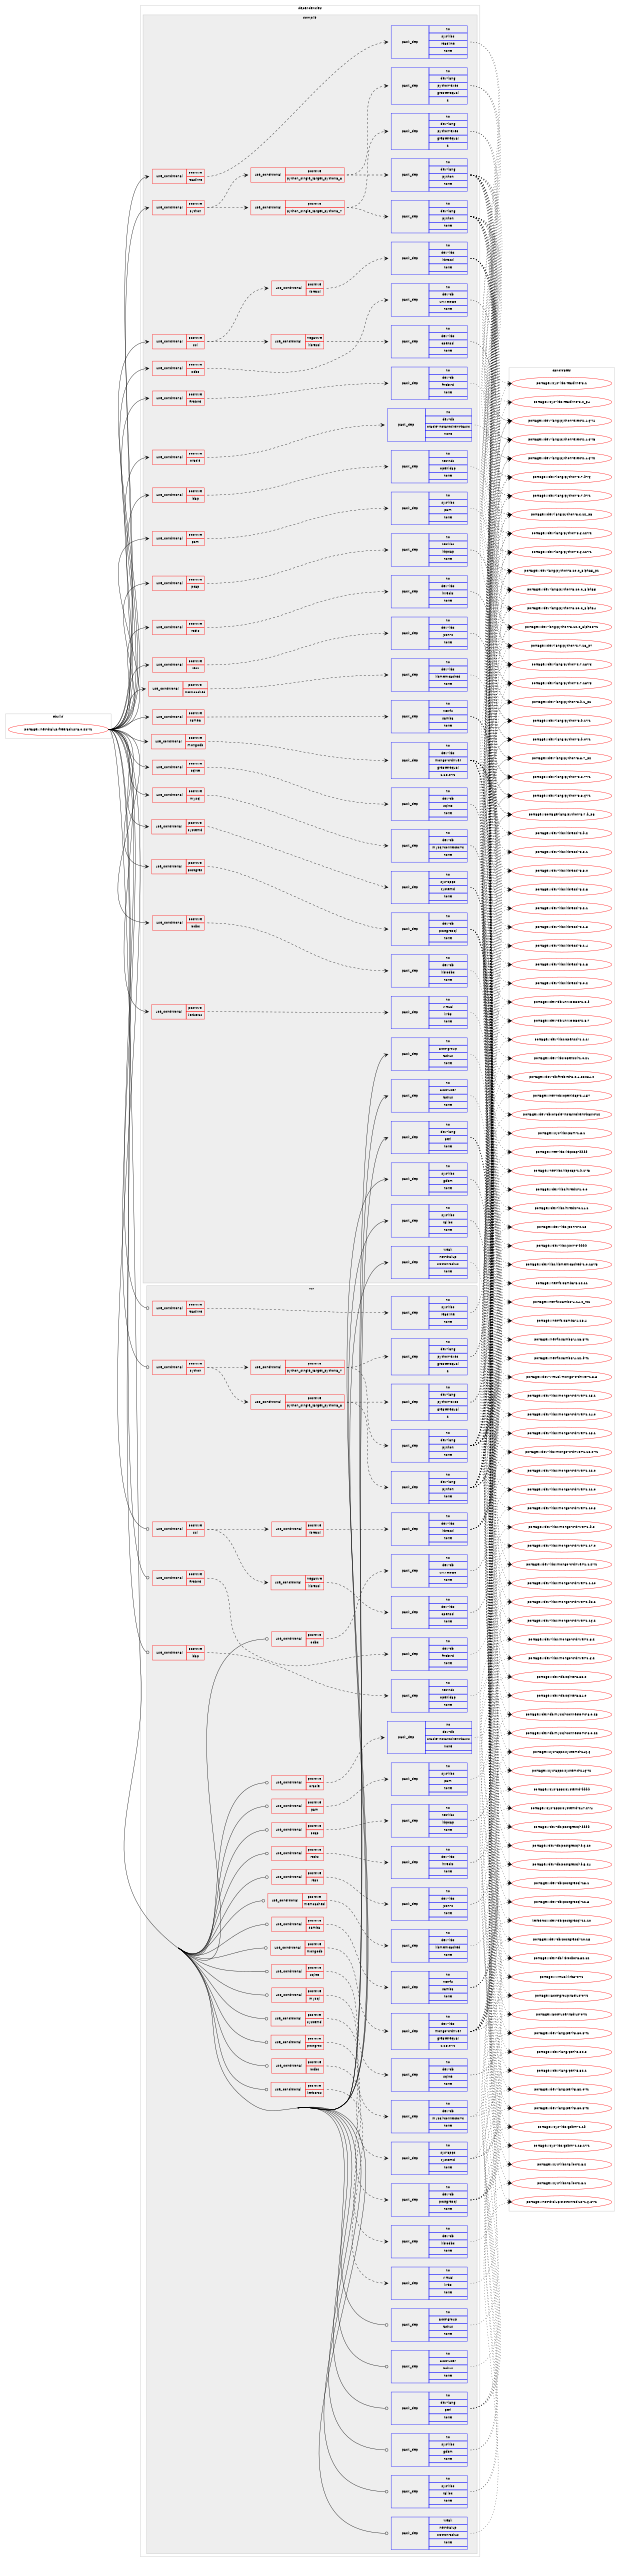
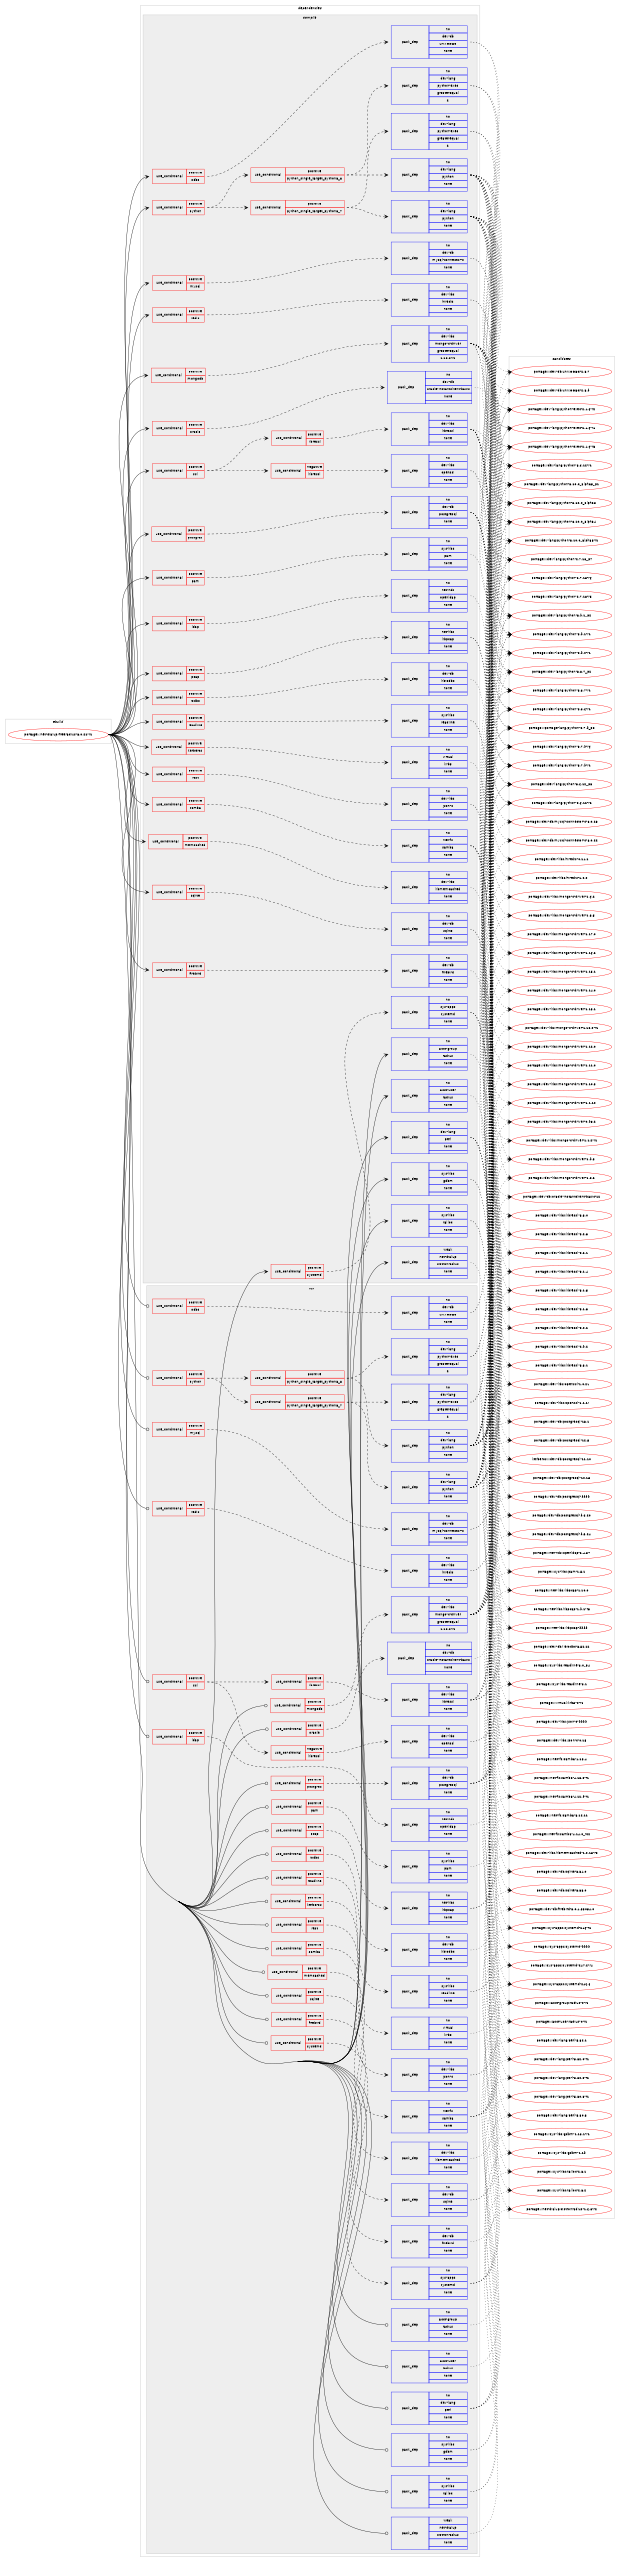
(562, 1377) -> (562, 916)
none -> (562, 1591)
